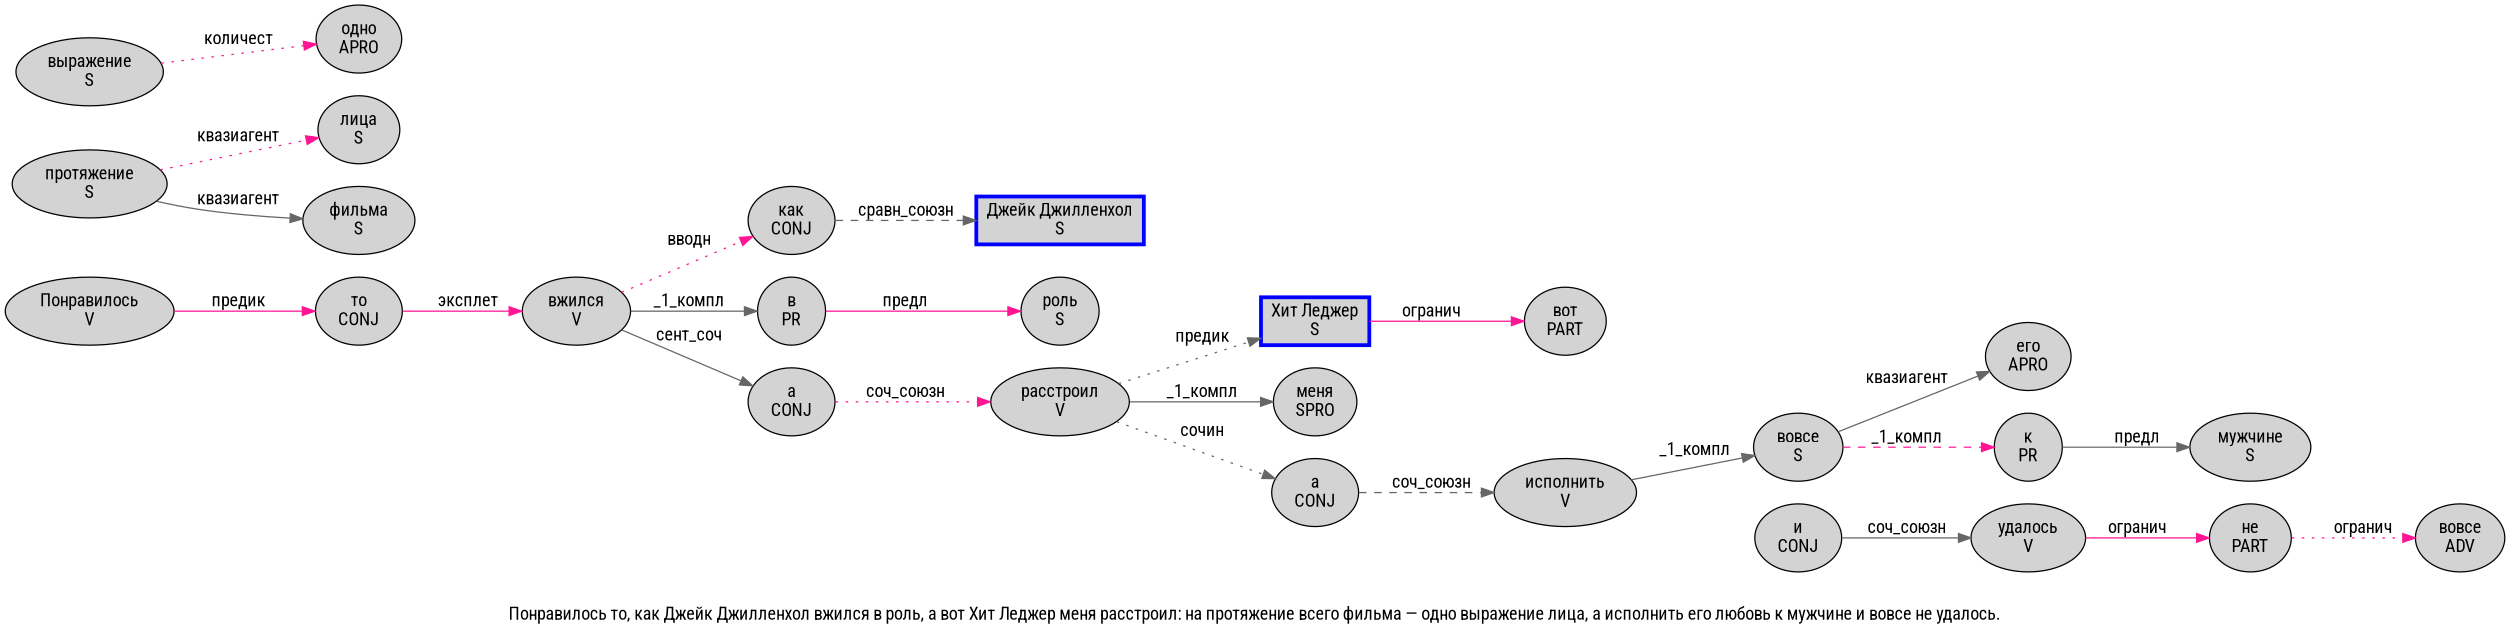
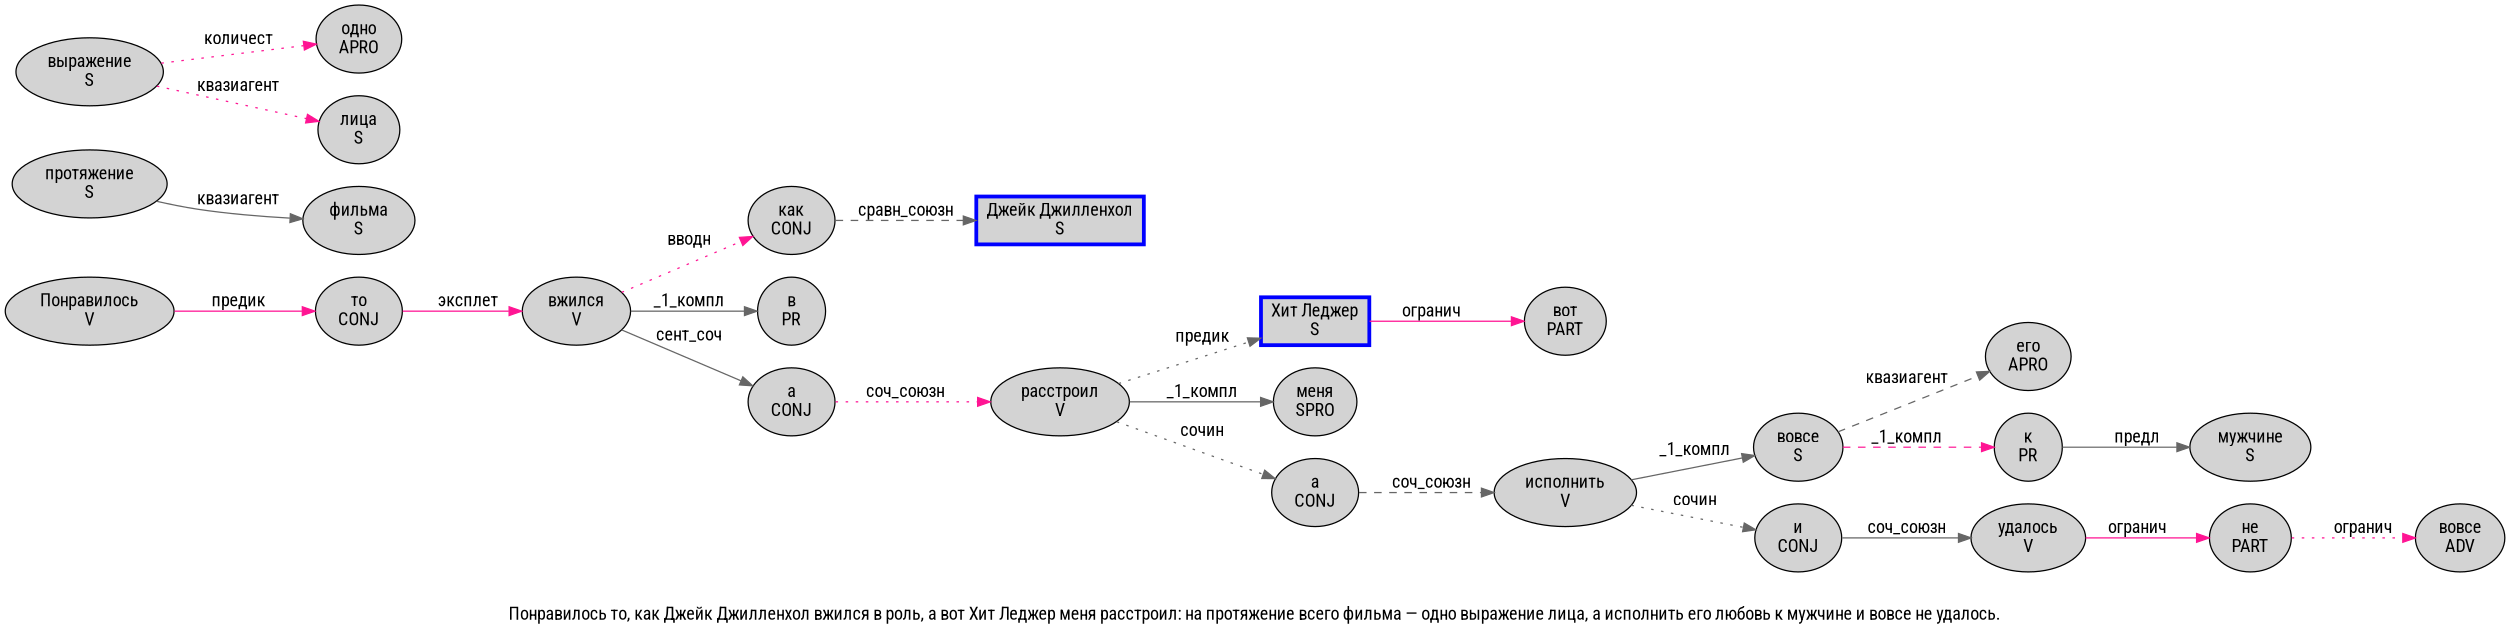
(233, 155) -> (232, 102)
(1060, 311) -> none
(1908, 404) -> (1908, 404)
none -> (1687, 516)
